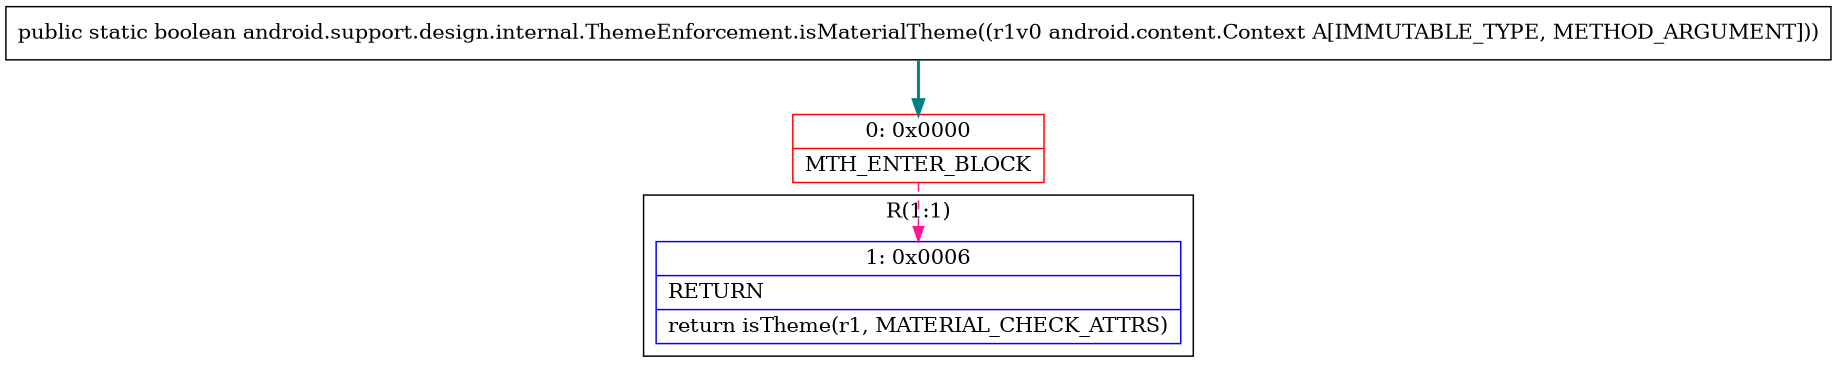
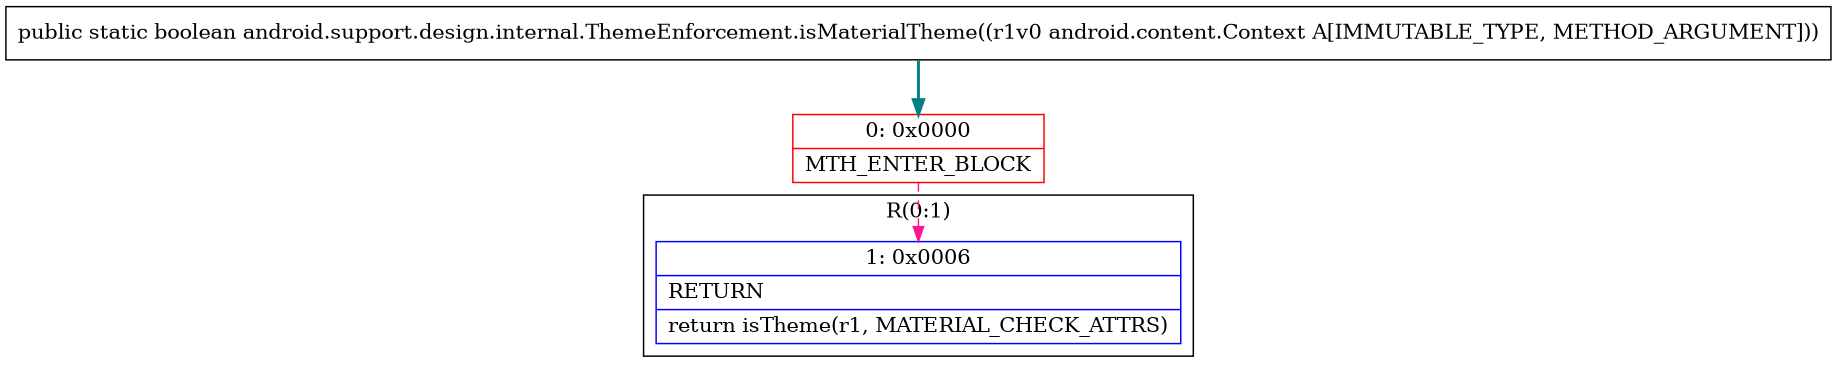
(918, 212) -> (918, 212)
